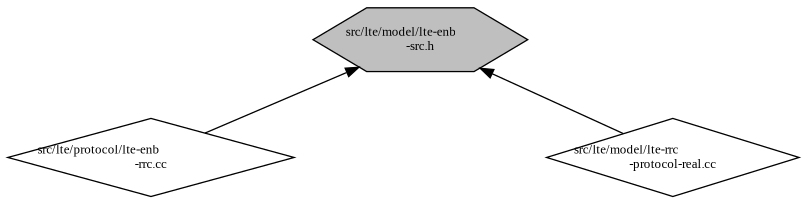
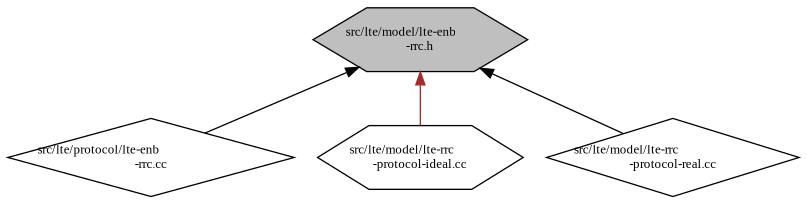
(420, 40) -> (420, 40)
none -> (420, 157)
